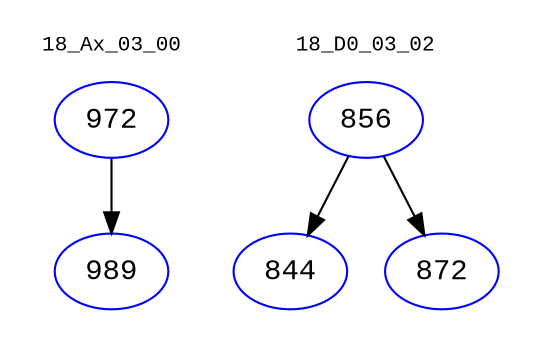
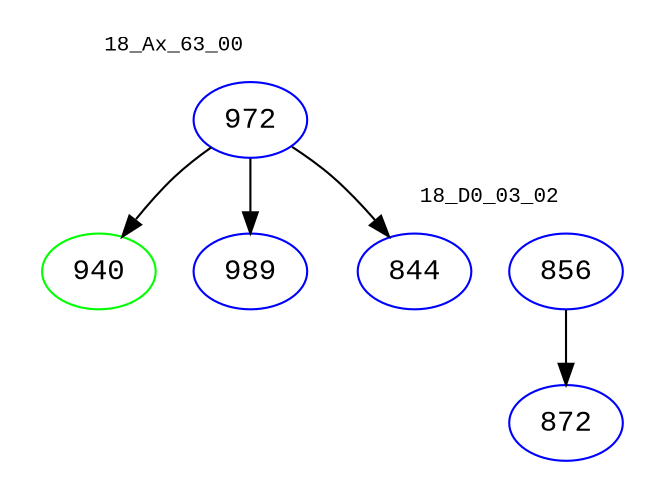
(113, 45) -> (175, 45)
(333, 186) -> (354, 198)
none -> (99, 271)
